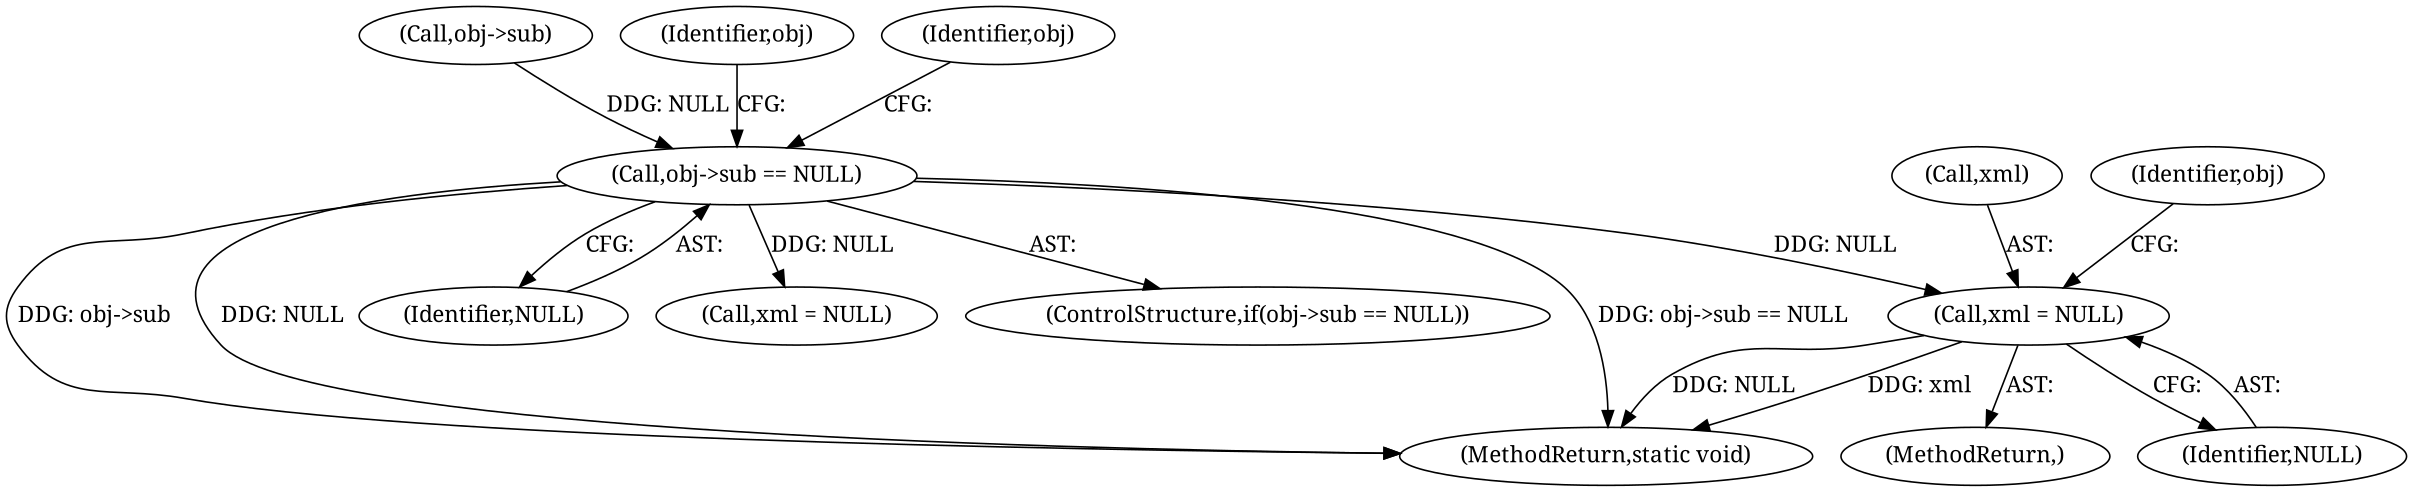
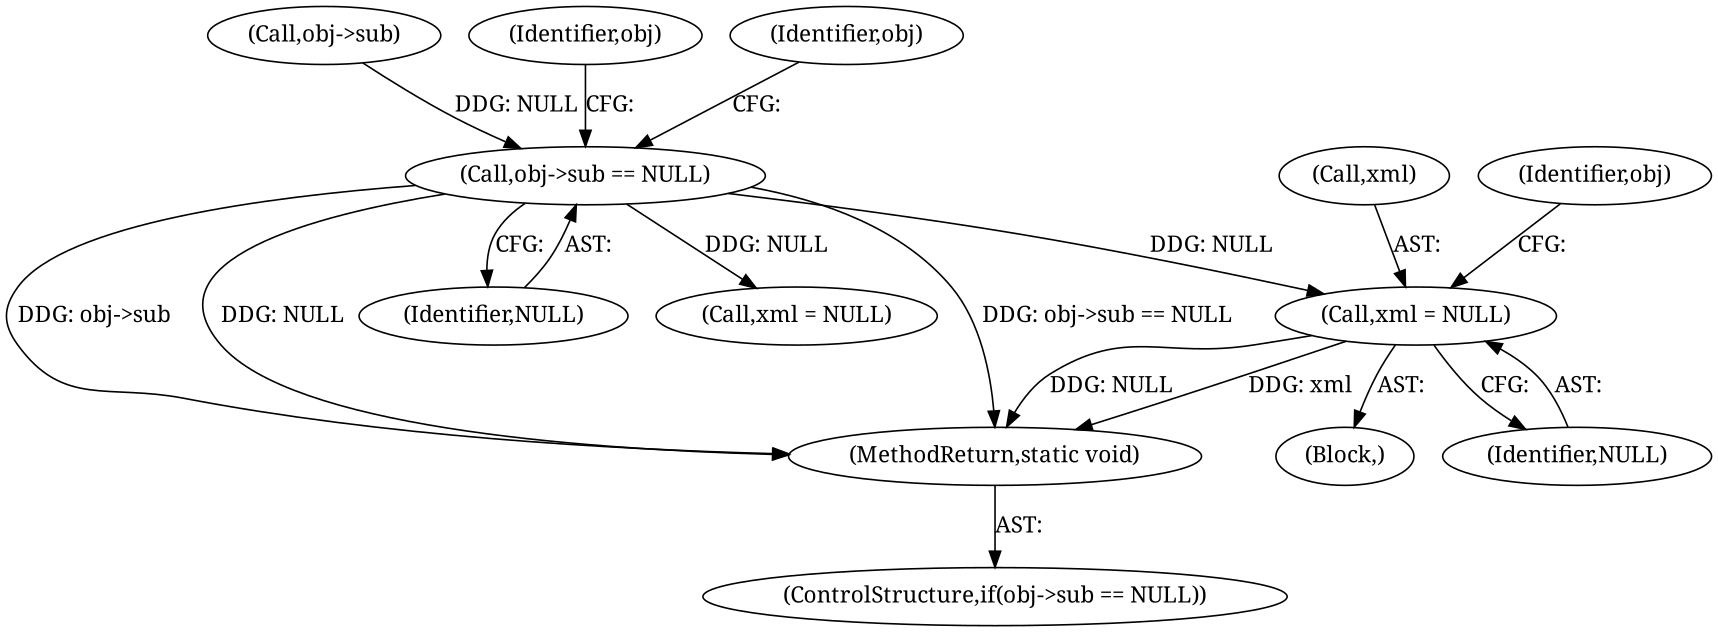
(986, 243) -> (995, 518)
(1975, 456) -> (1345, 456)
